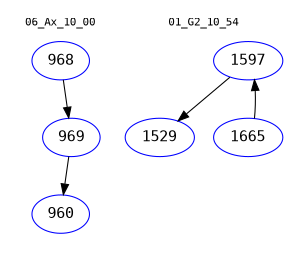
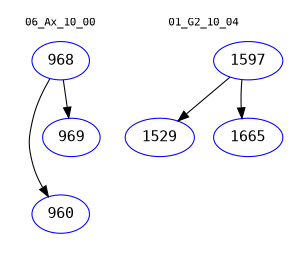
(204, 23) -> (204, 23)
(255, 105) -> (241, 94)
(67, 170) -> (30, 132)
